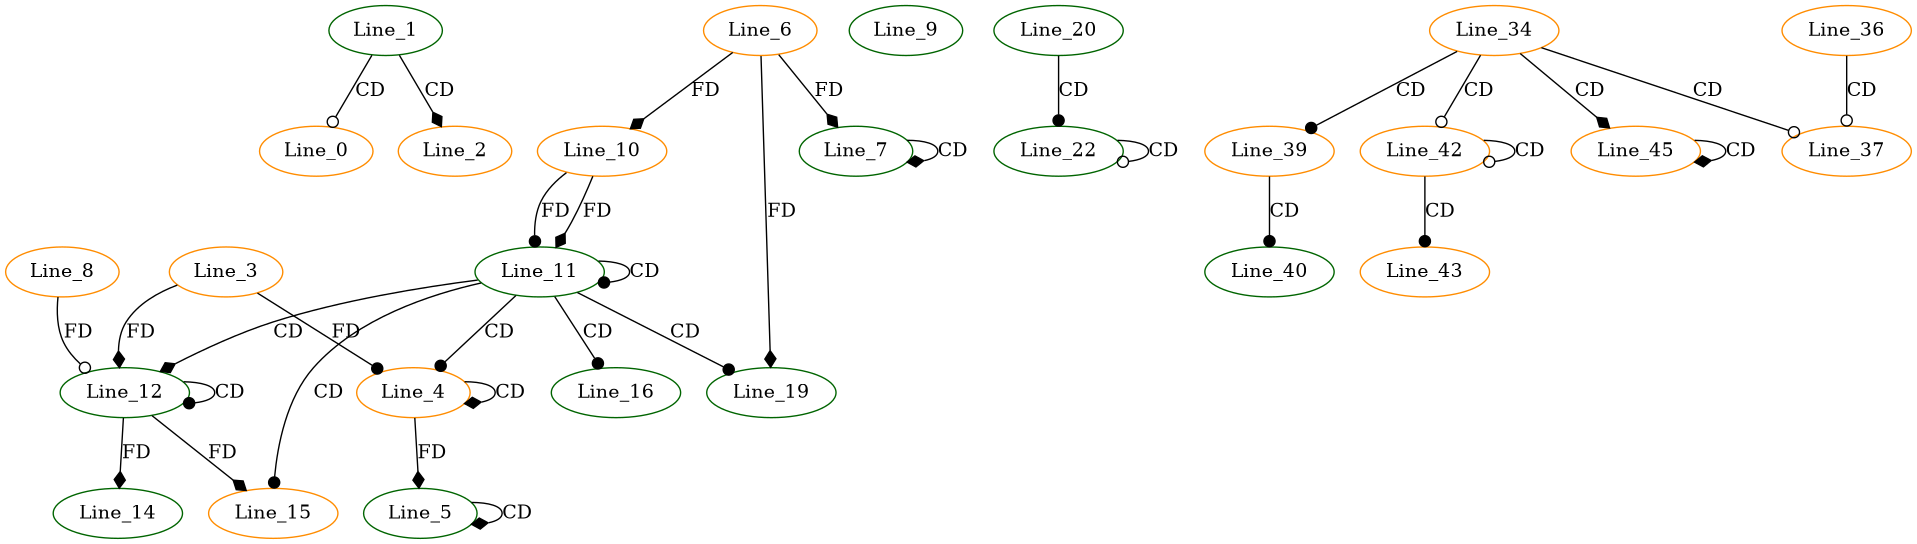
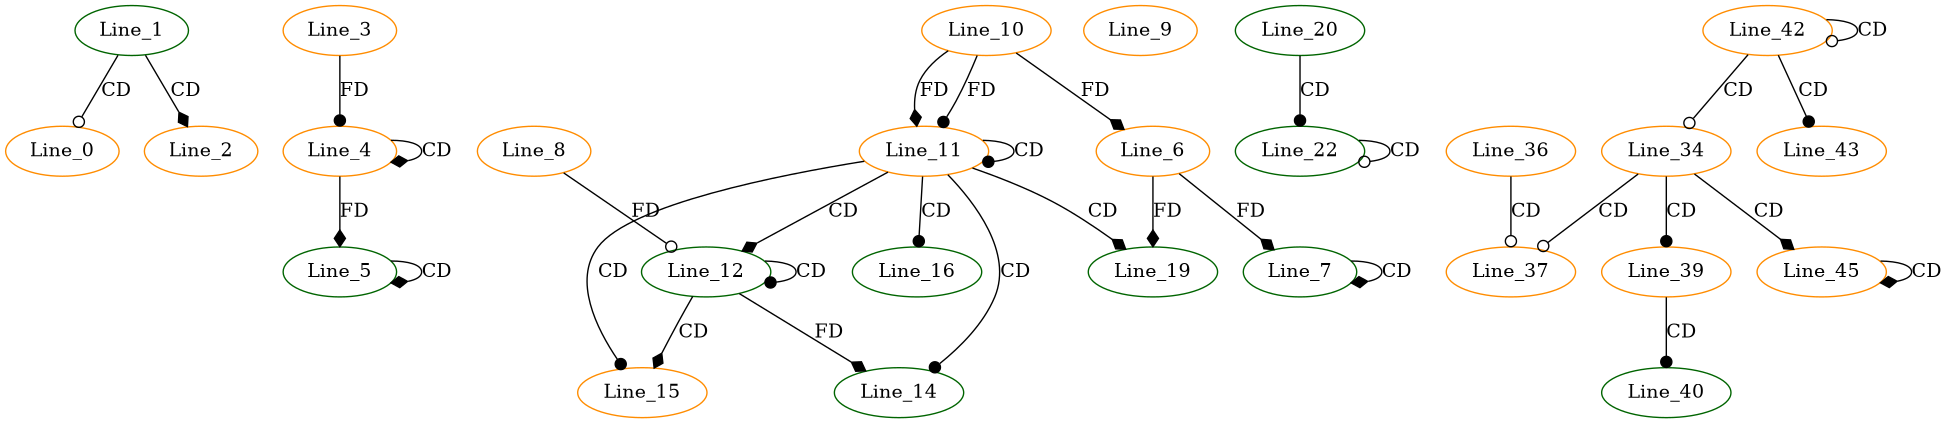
(906, 31) -> (1140, 31)
(688, 86) -> (1063, 86)
(1462, 86) -> (1721, 87)
(540, 272) -> (924, 151)
(137, 309) -> none
(480, 329) -> (999, 272)
(651, 330) -> (1045, 198)
(223, 453) -> (694, 332)
